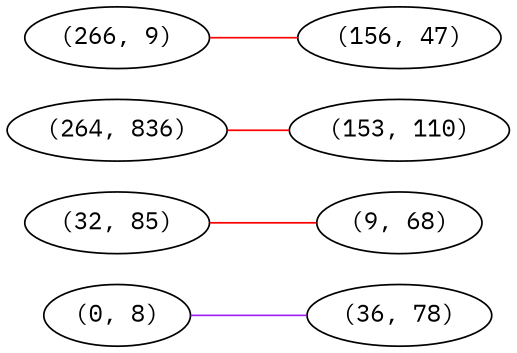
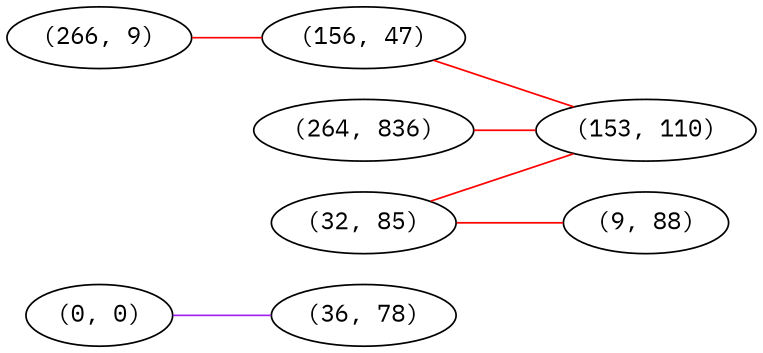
none -> (504, 84)
none -> (502, 177)
(399, 223) -> (646, 223)
(117, 315) -> (99, 315)
